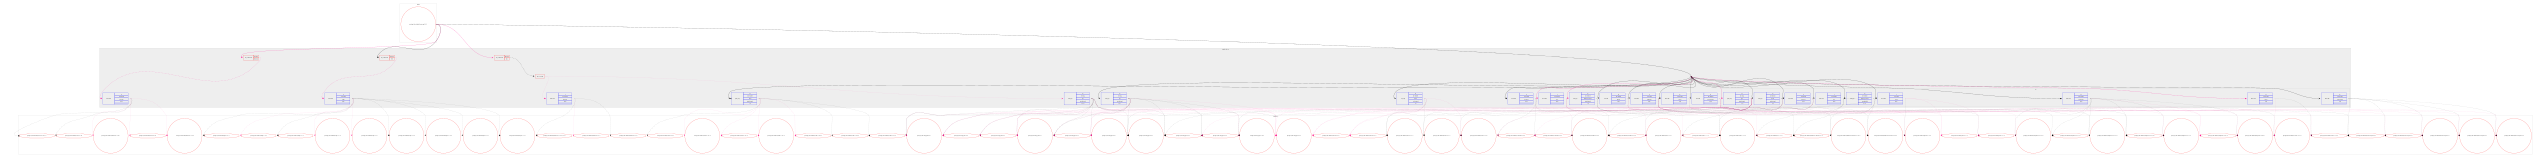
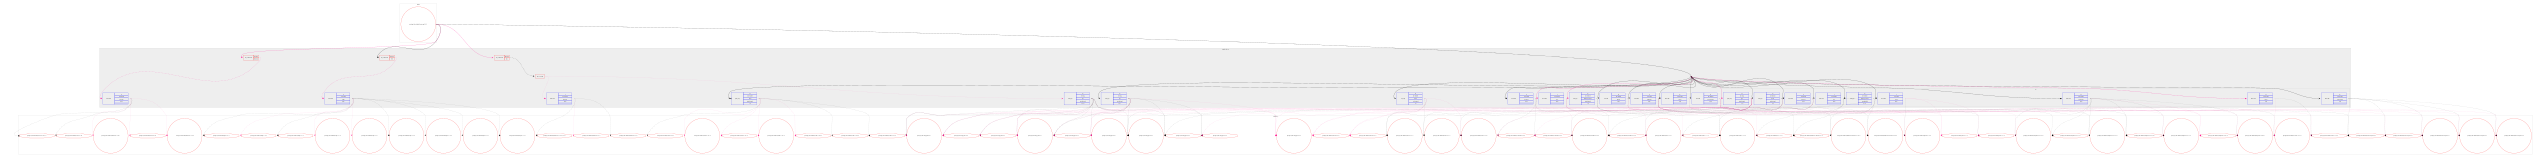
(1257, 136) -> none
